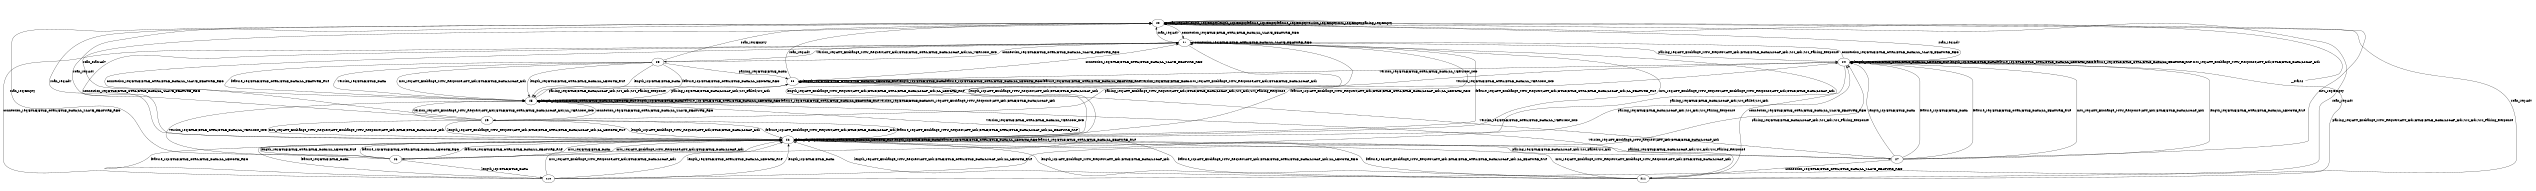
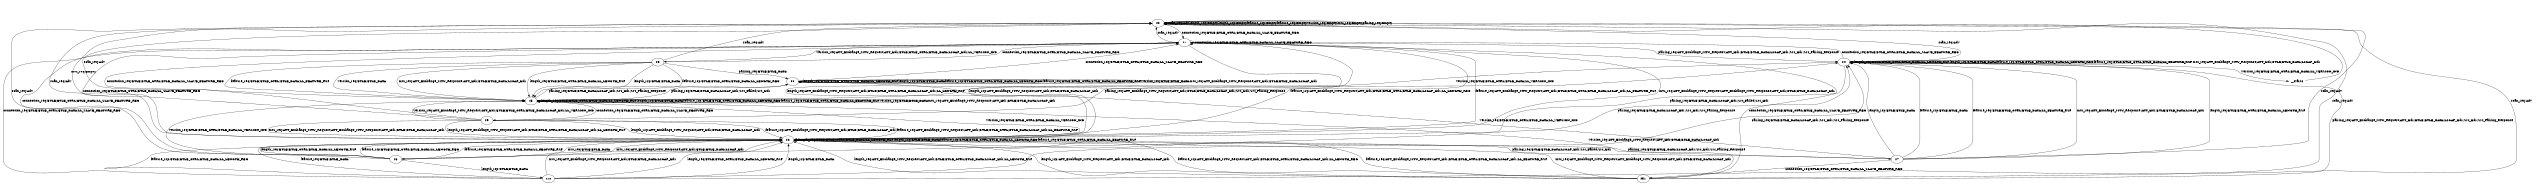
(905, 30) -> none
(754, 43) -> (754, 43)
none -> (201, 49)
(94, 62) -> (94, 62)
(1319, 71) -> (2113, 65)
(84, 72) -> (84, 72)
(22, 91) -> (22, 91)
(2332, 91) -> (2332, 91)
(1643, 179) -> (1643, 179)
